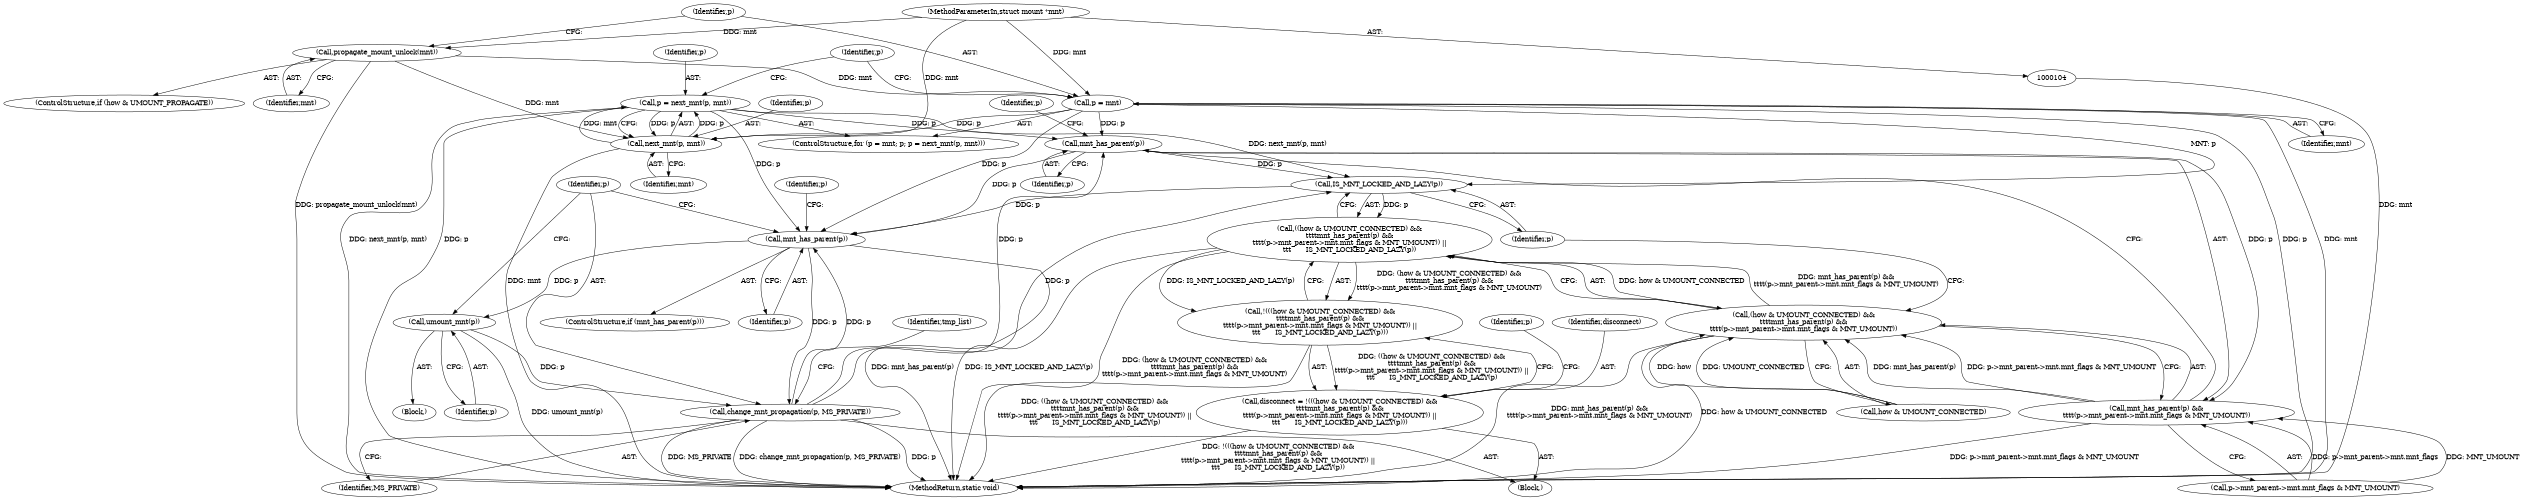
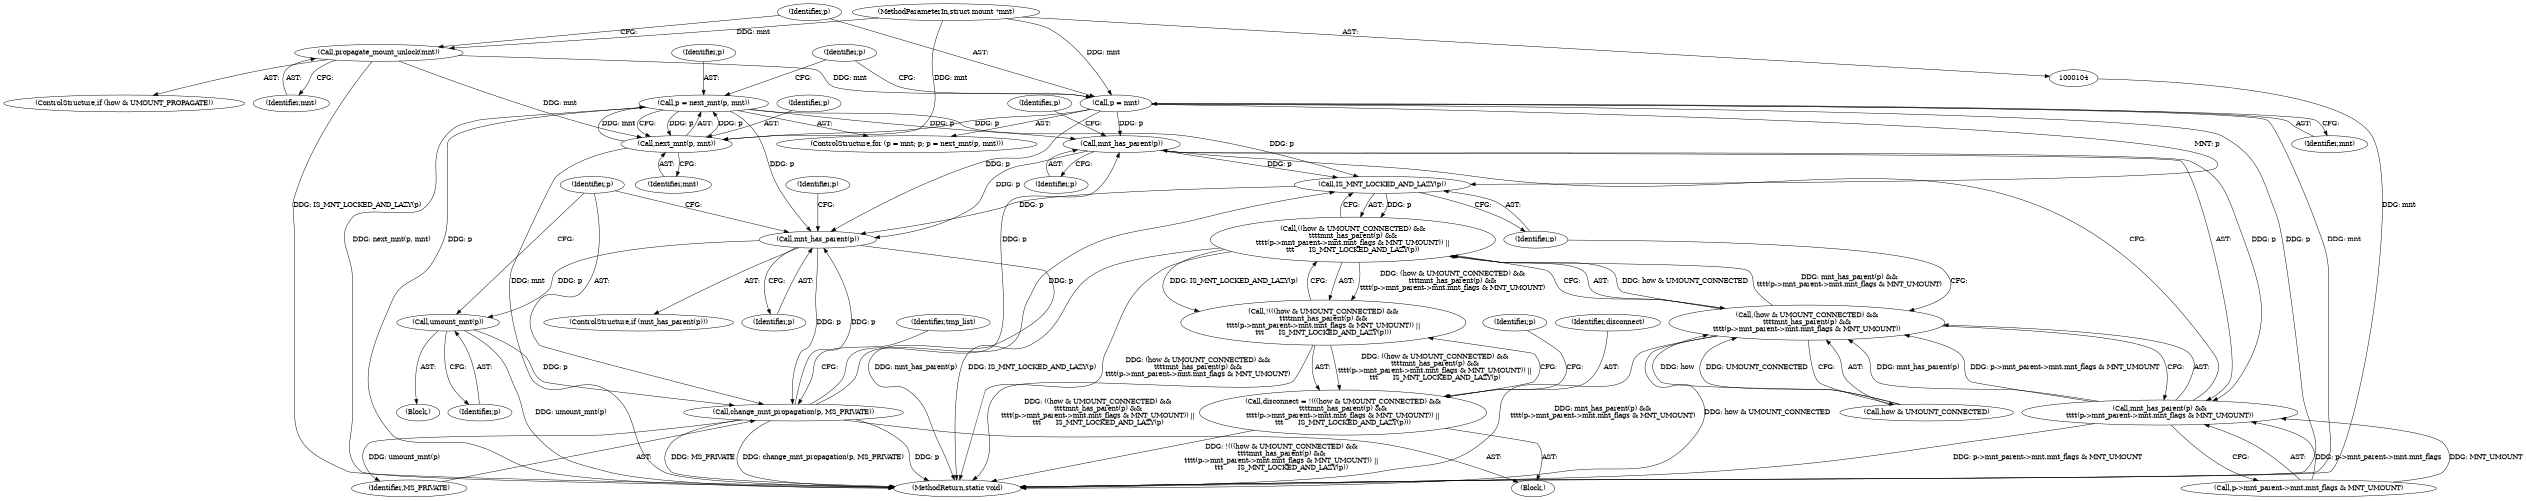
(1288, 144) -> (1282, 144)
(357, 205) -> (357, 205)
(374, 458) -> (404, 458)
